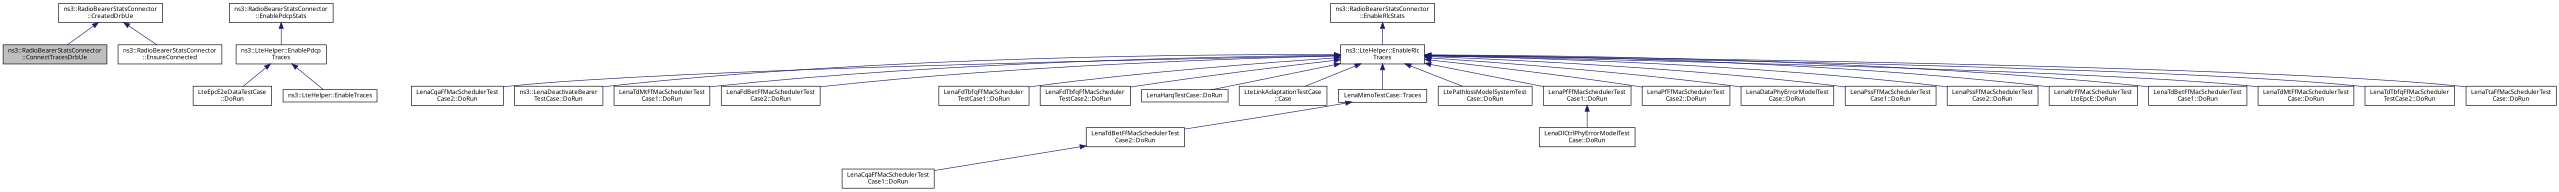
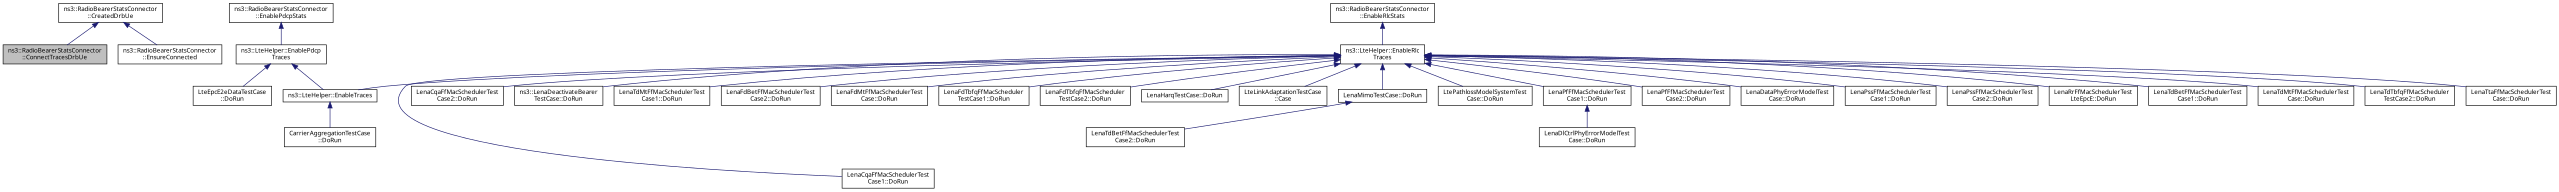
none -> (846, 66)
none -> (879, 96)
(1383, 96) -> (1383, 96)
none -> (330, 137)
(1007, 159) -> (402, 103)
